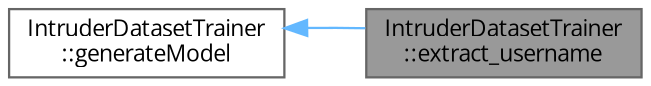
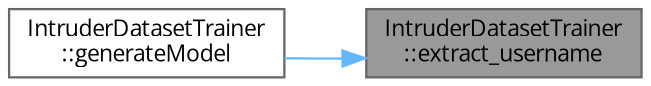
(336, 28) -> (313, 59)
